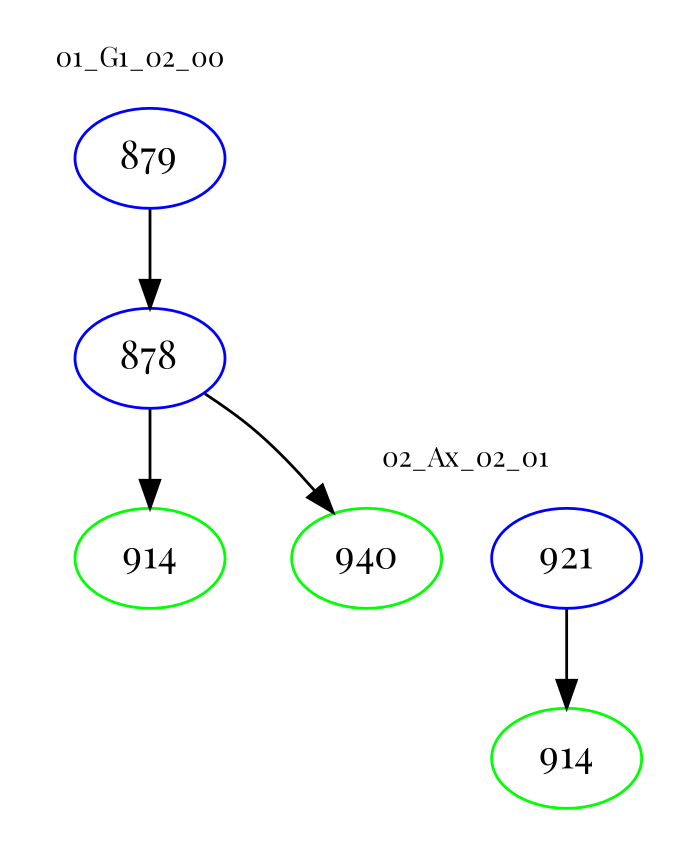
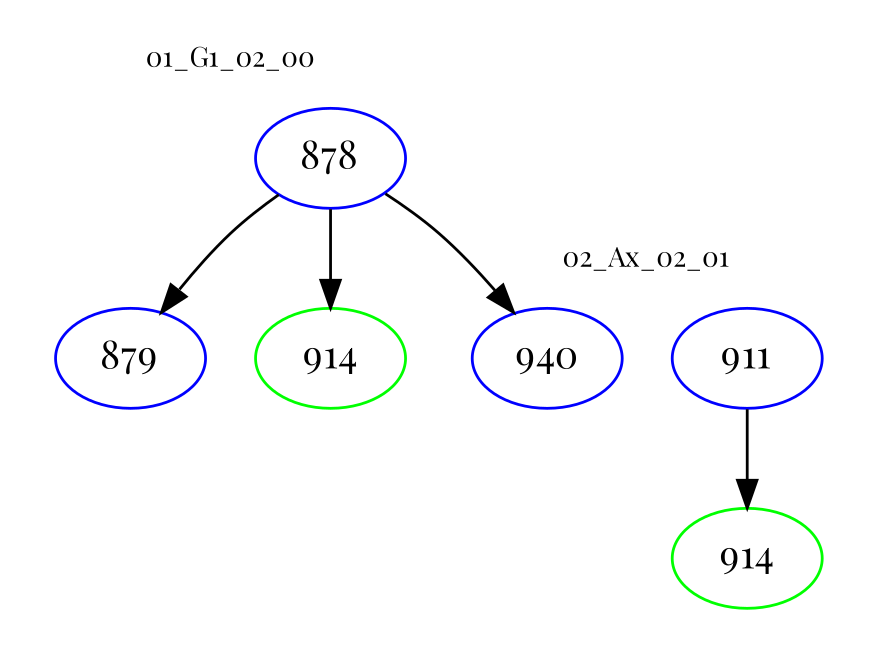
(150, 245) -> (225, 238)
(367, 558) -> (547, 358)
(567, 558) -> (747, 358)
